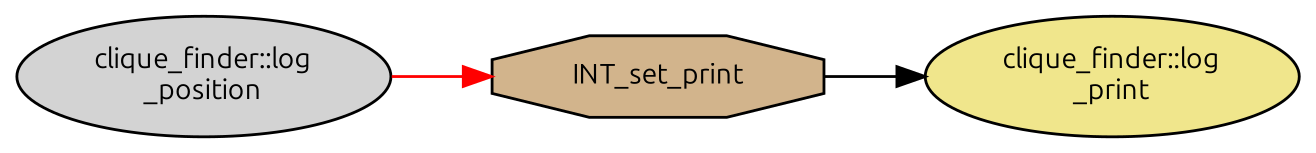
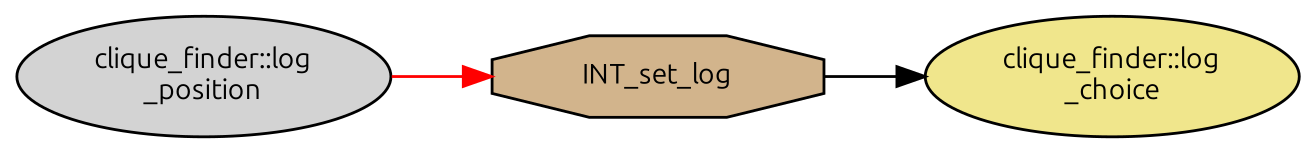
(658, 77) -> (658, 77)
(1112, 77) -> (1112, 77)
